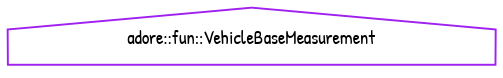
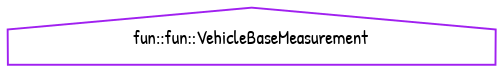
(252, 39) -> (252, 39)
